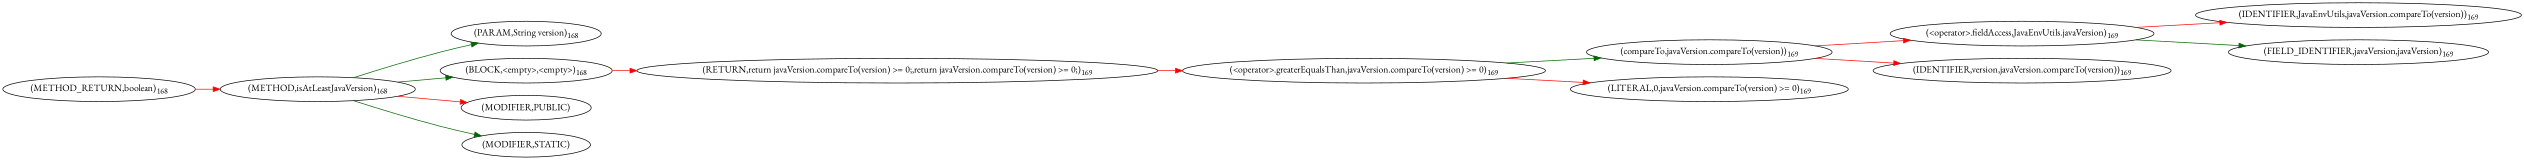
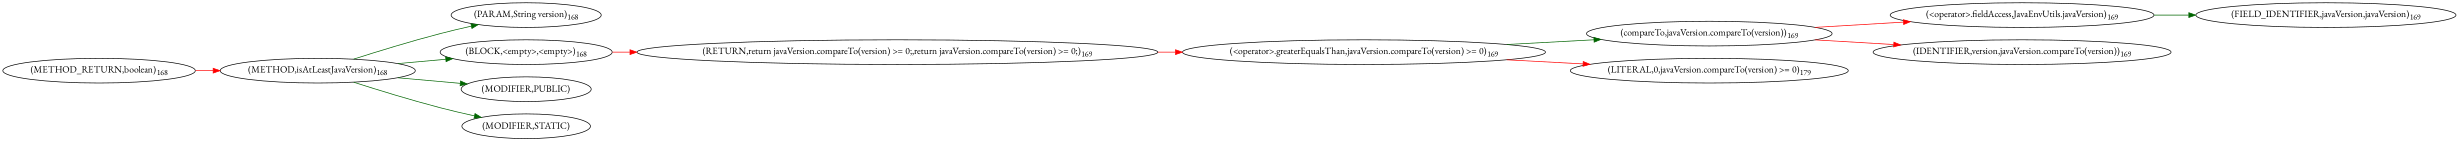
(2359, 15) -> none
(1805, 88) -> (1805, 70)
(429, 99) -> (429, 81)
